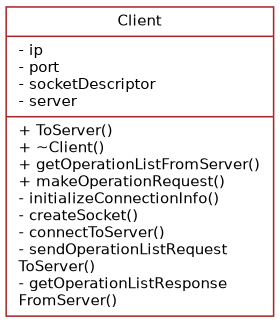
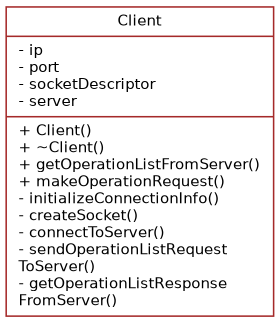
(66, 131) -> (56, 131)
